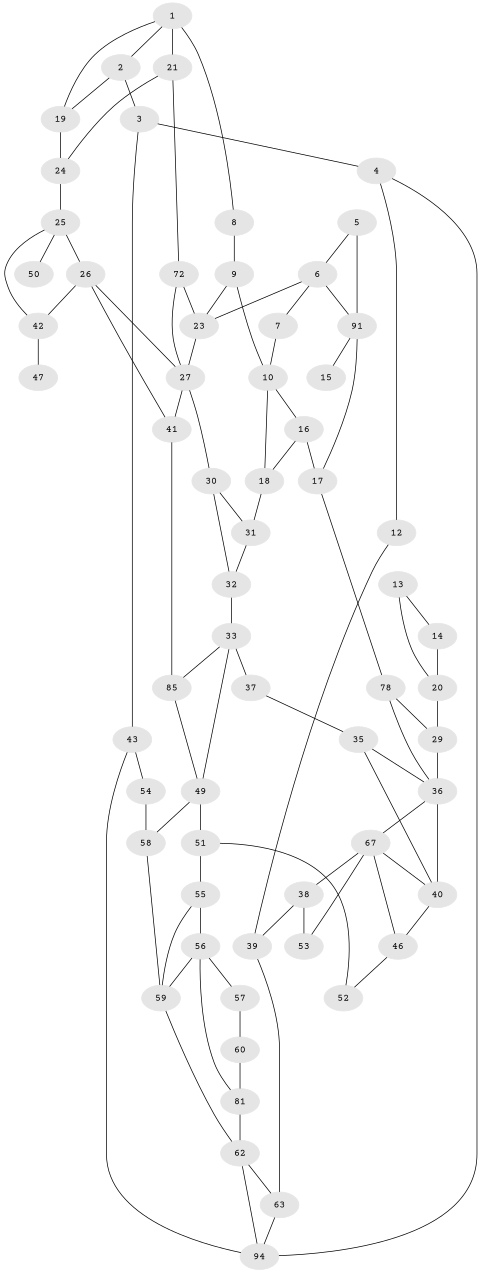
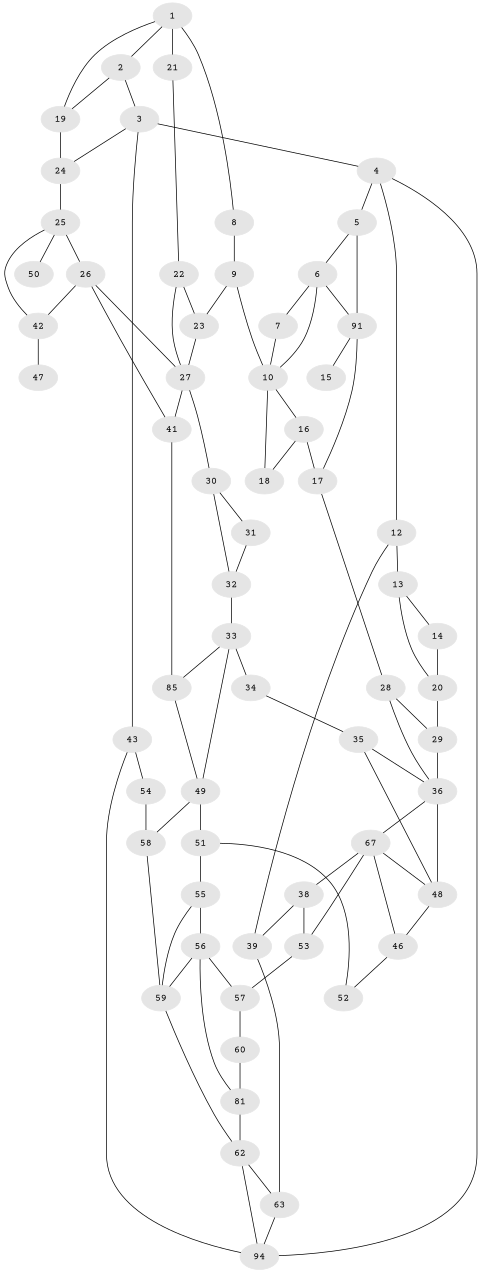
(108, 112) -> (100, 145)
none -> (367, 197)
(179, 274) -> (179, 274)
(258, 300) -> (307, 331)
(258, 507) -> none
none -> (397, 559)
(251, 688) -> (251, 688)
(386, 688) -> (386, 688)
(437, 895) -> (437, 895)
none -> (272, 972)
